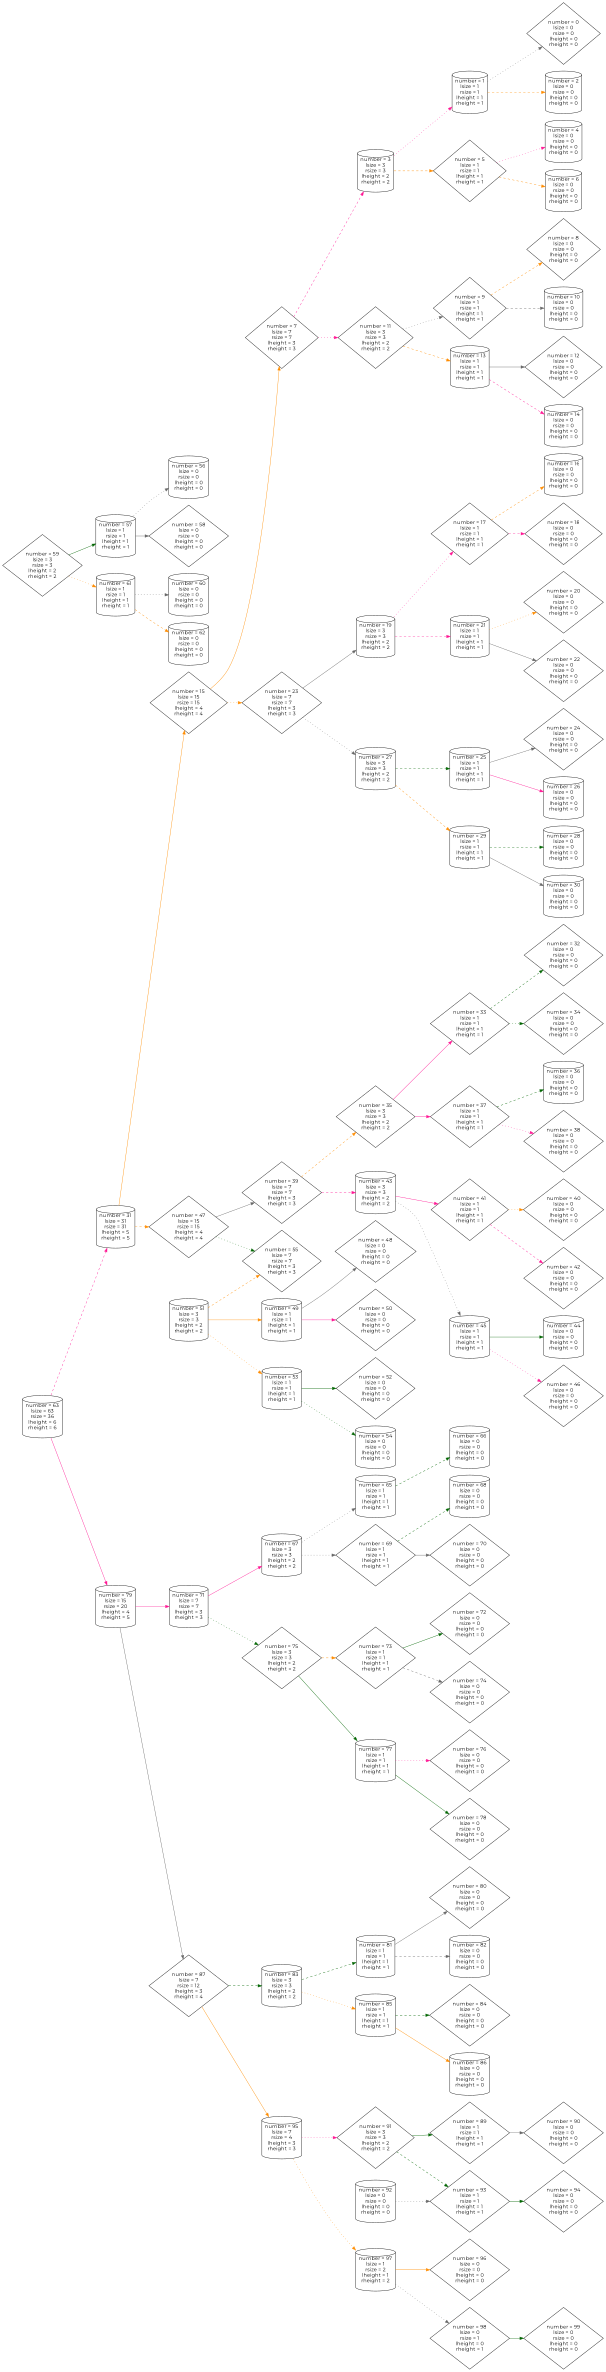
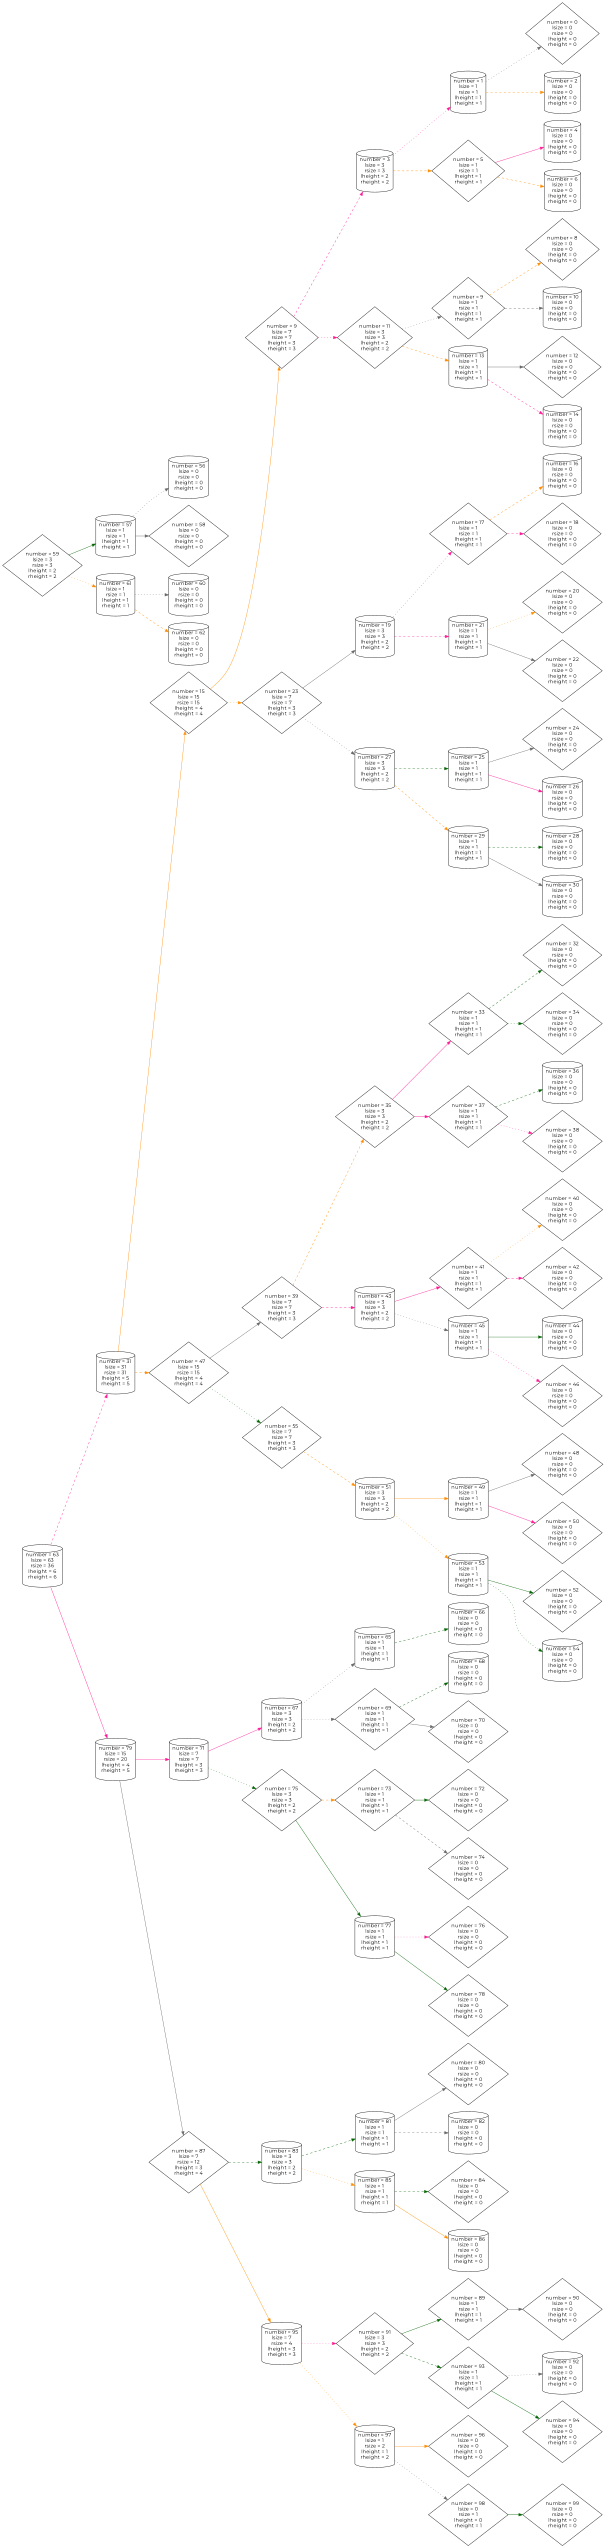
(519, 155) -> (518, 155)
(282, 338) -> (282, 338)
(232, 1292) -> (328, 1468)
(411, 2201) -> (522, 2375)
